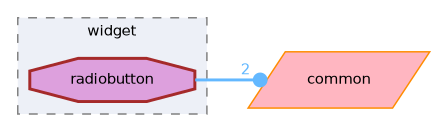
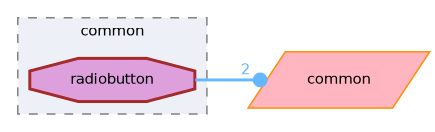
(112, 32) -> (112, 32)
